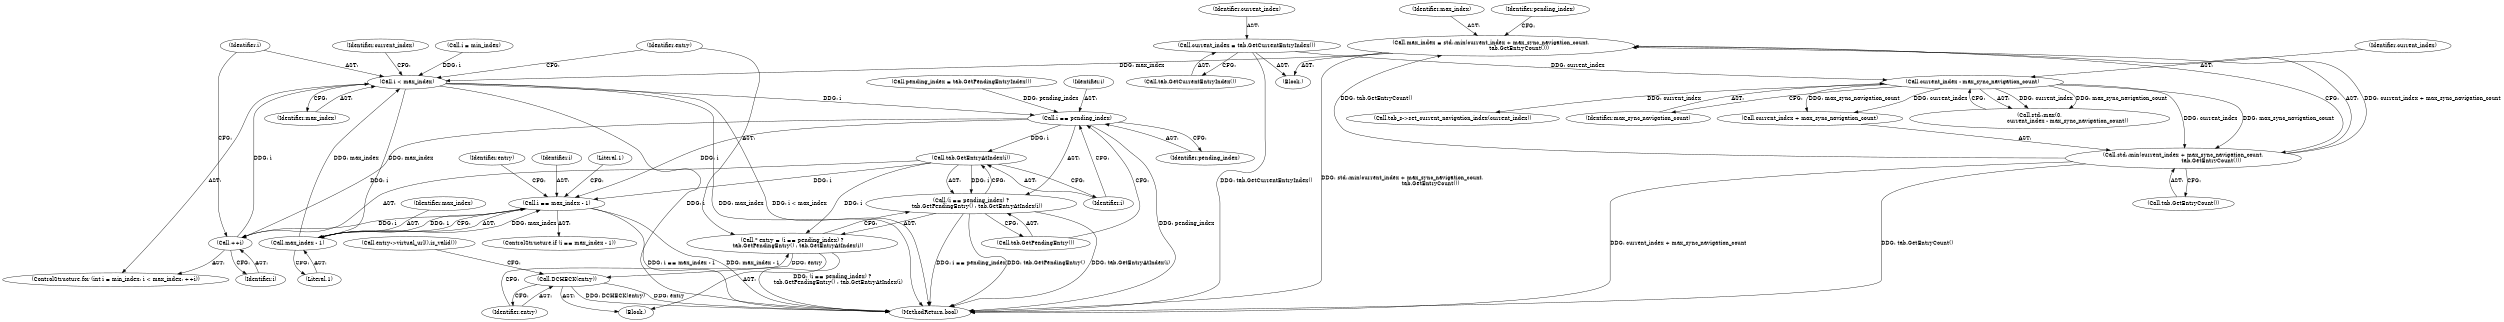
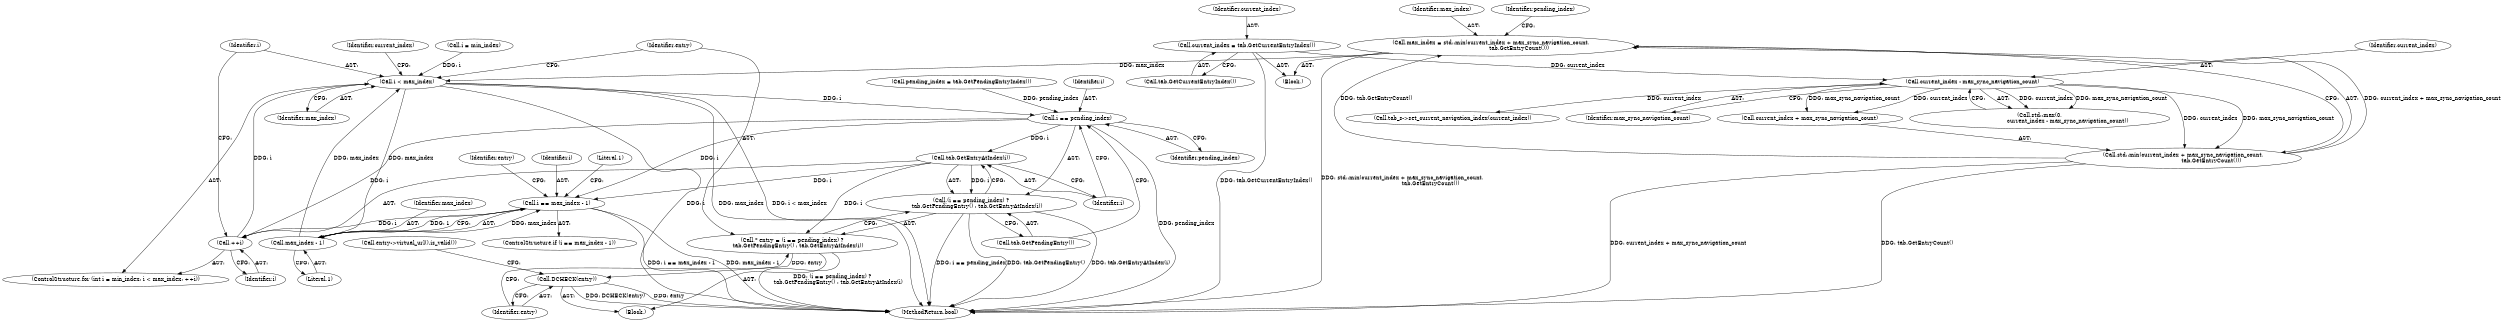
(2183, 204) -> none
